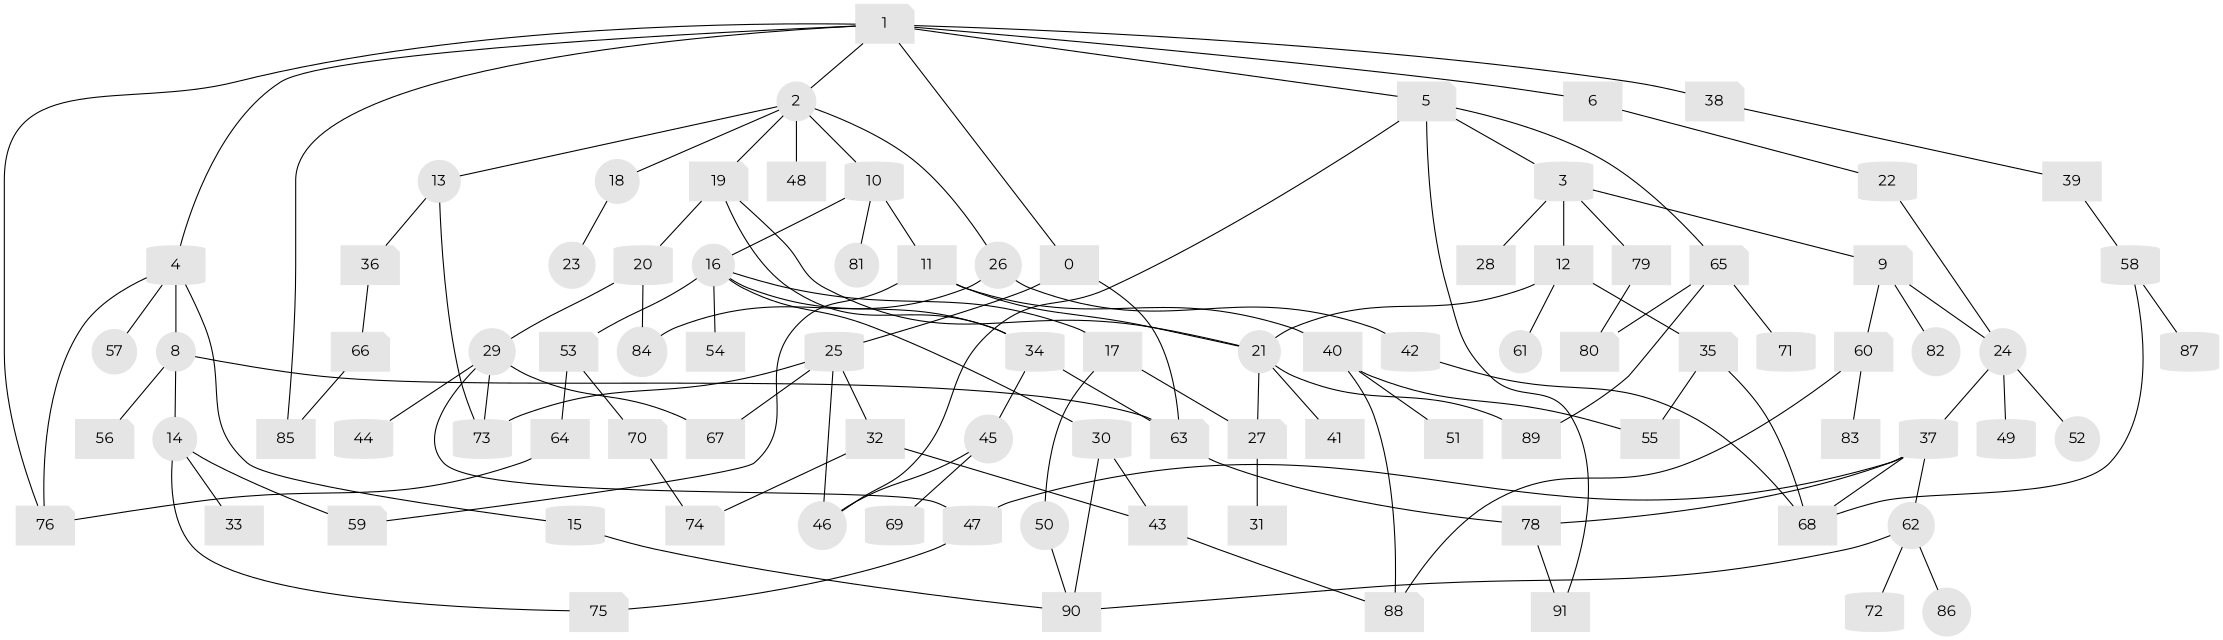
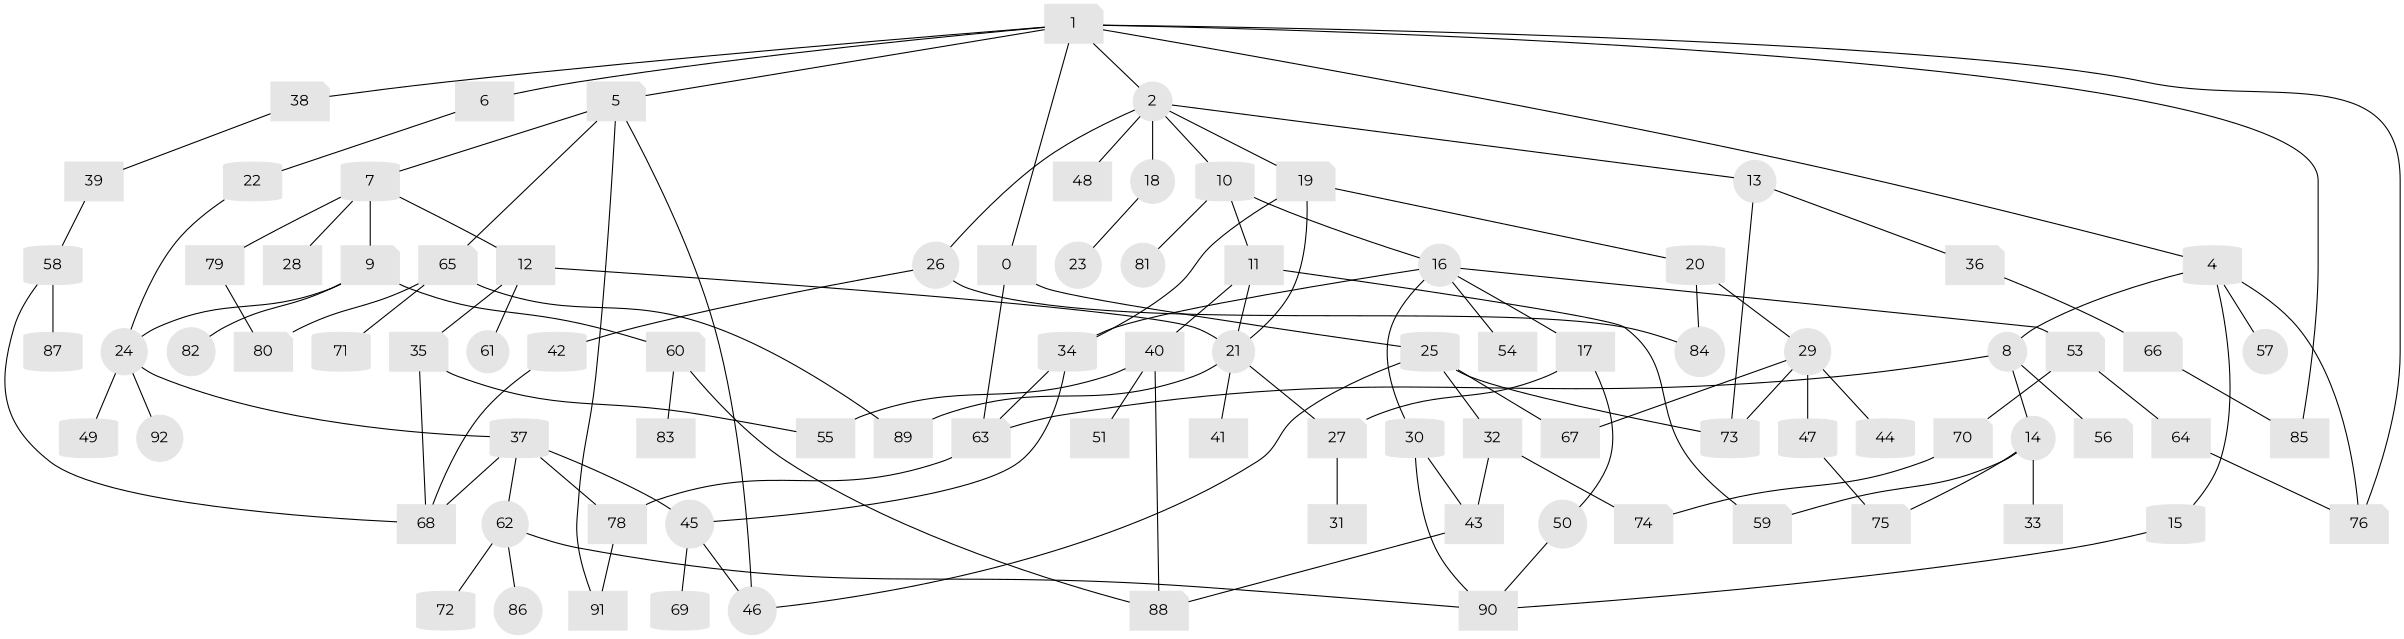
(1564, 181) -> (370, 181)
(2077, 439) -> (160, 438)
(1450, 482) -> (611, 477)
